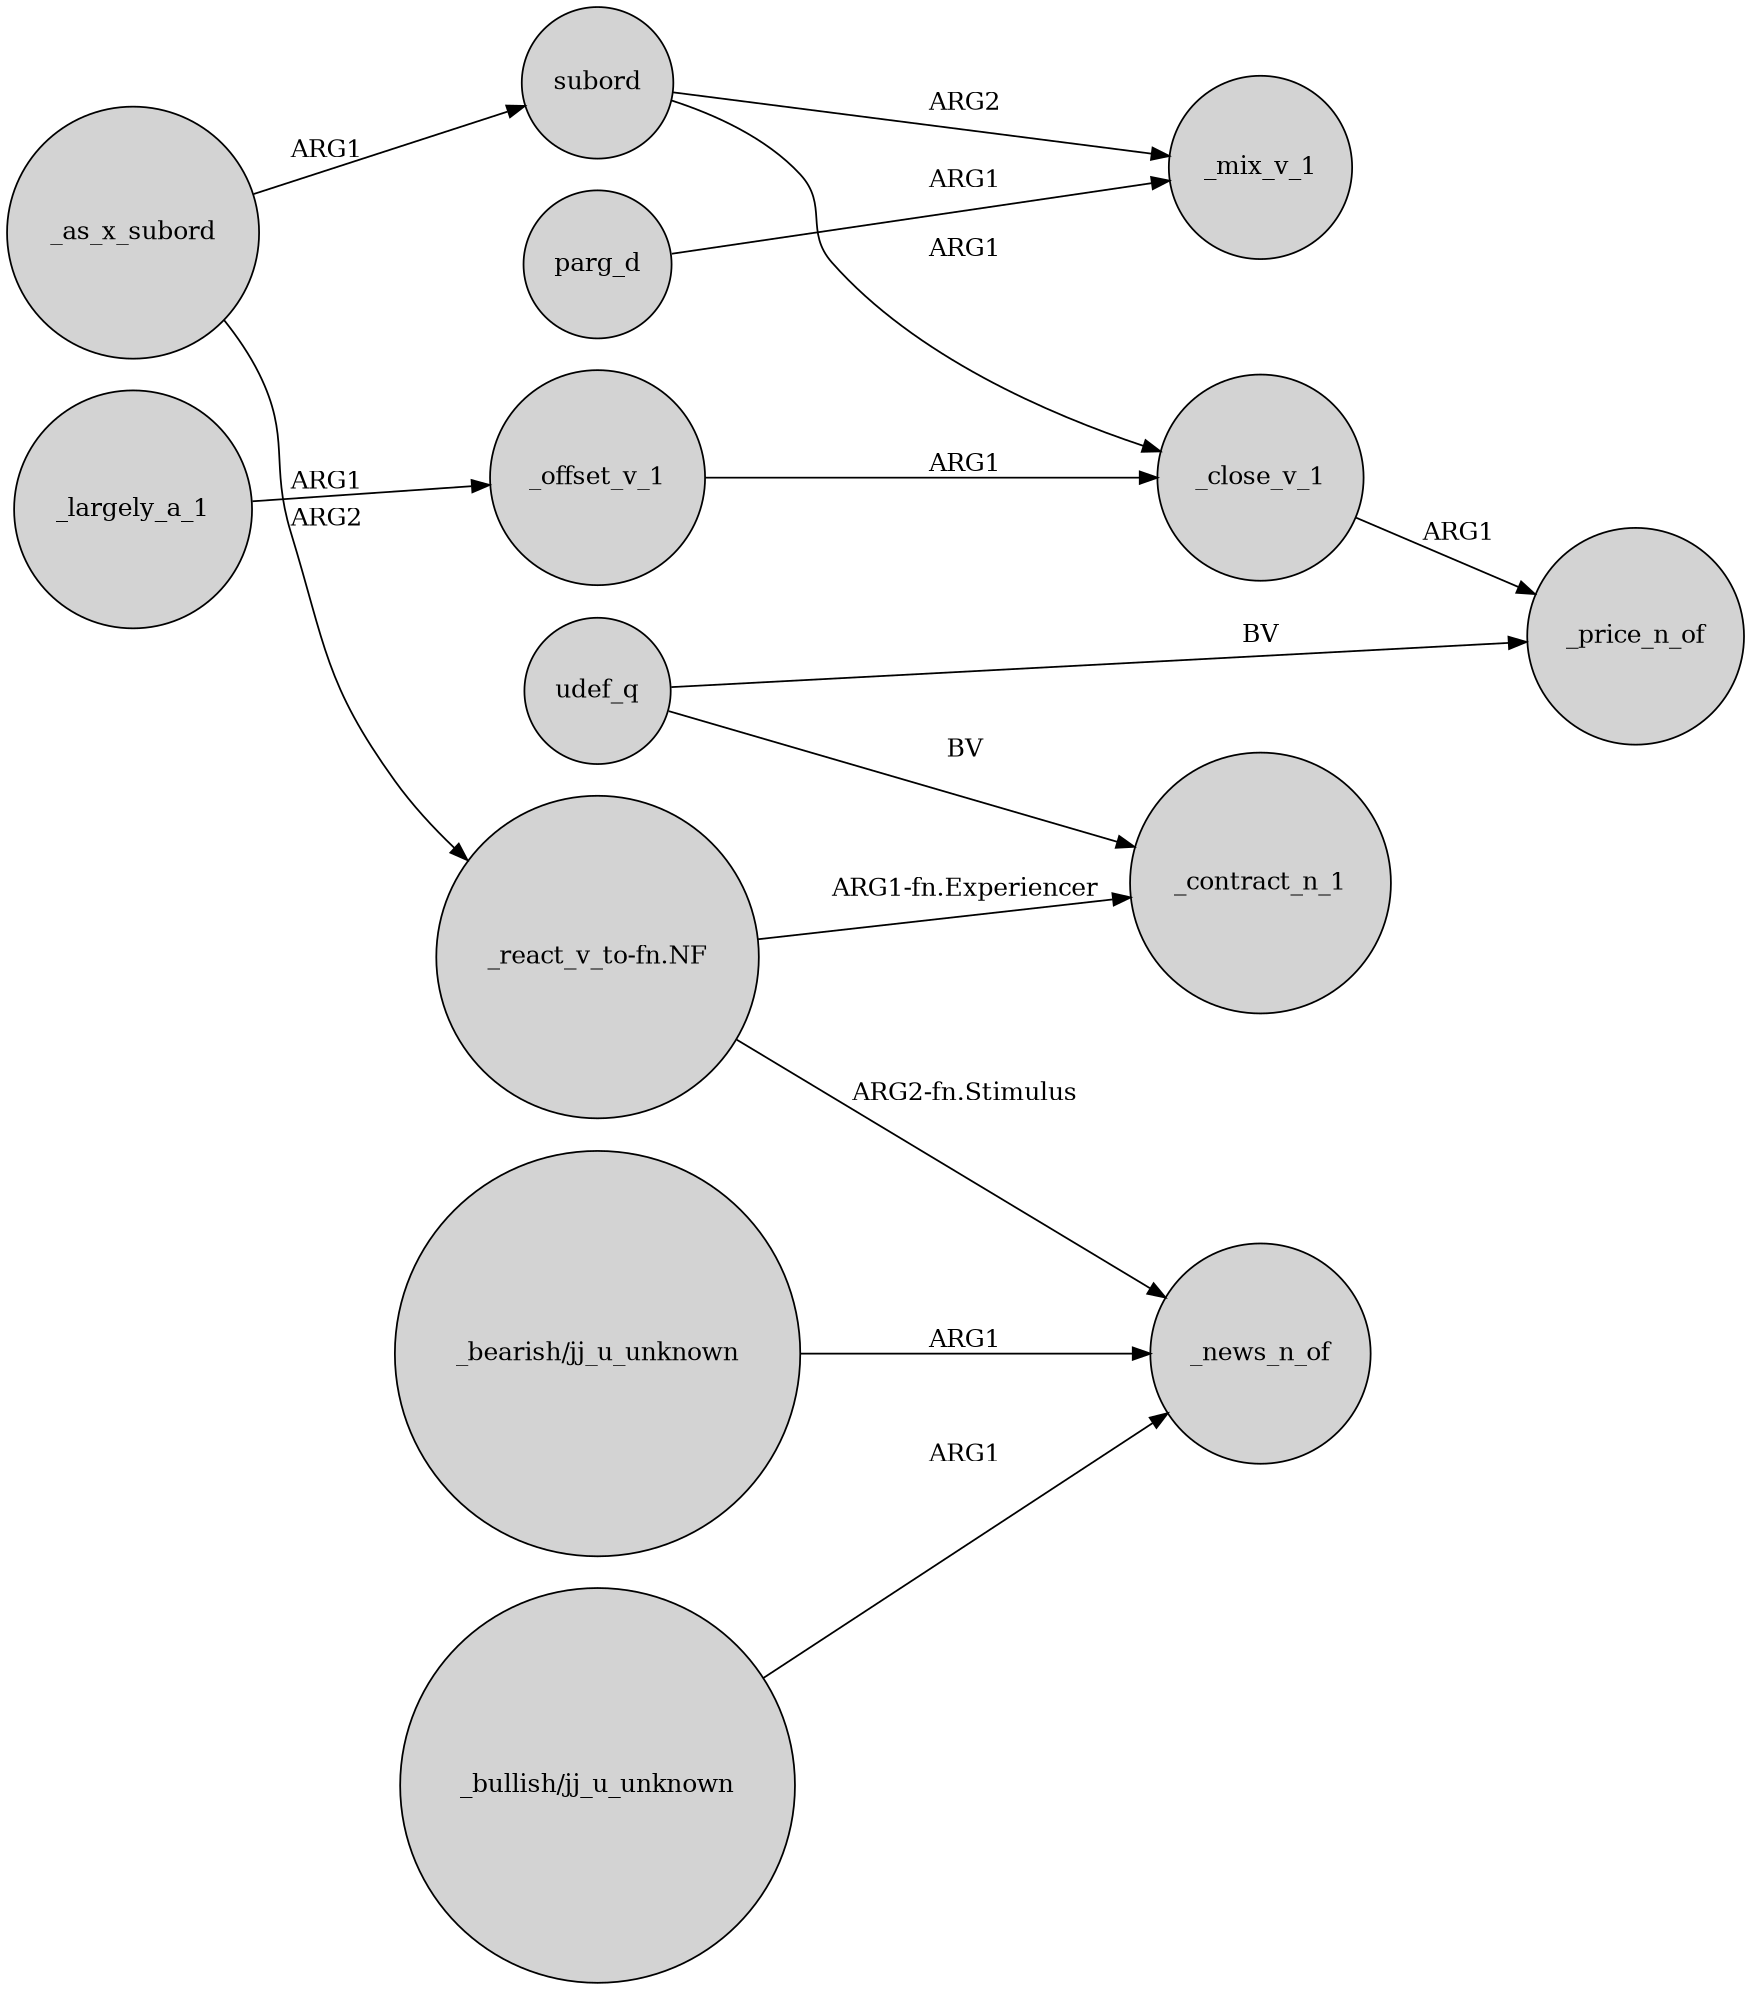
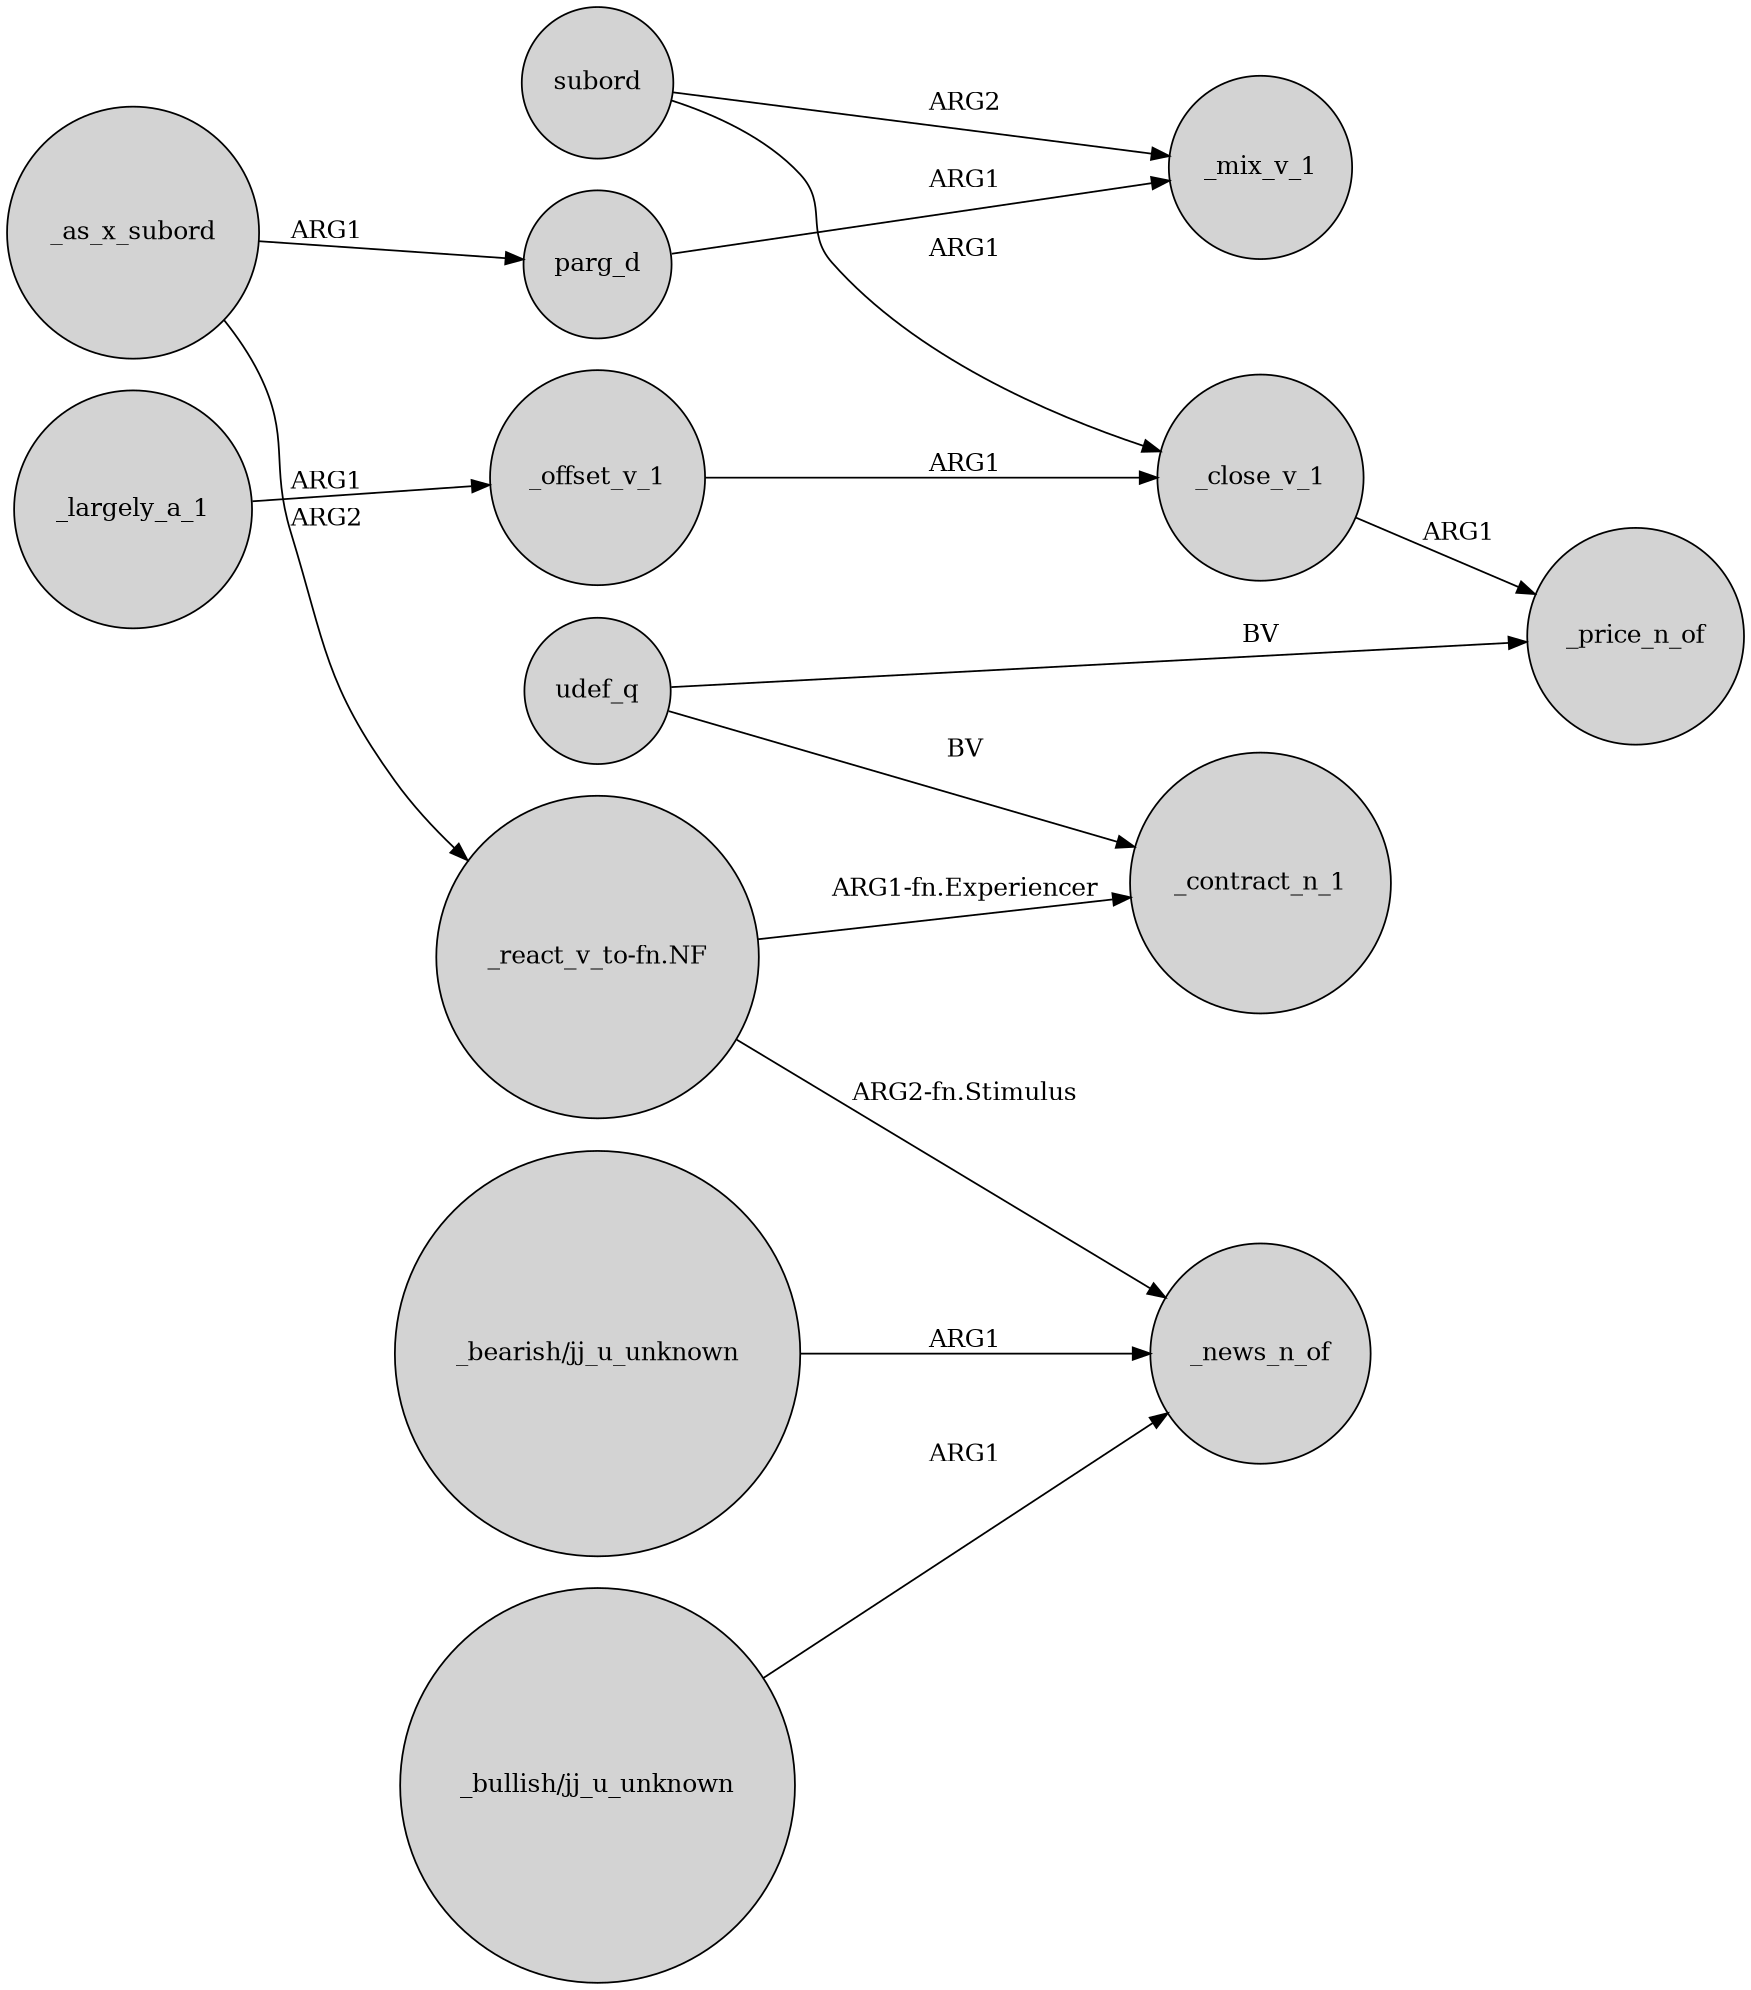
(381, 153) -> (382, 250)
